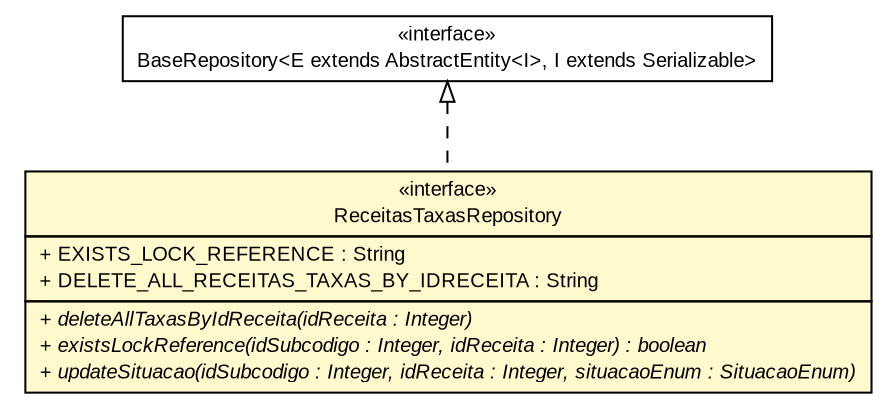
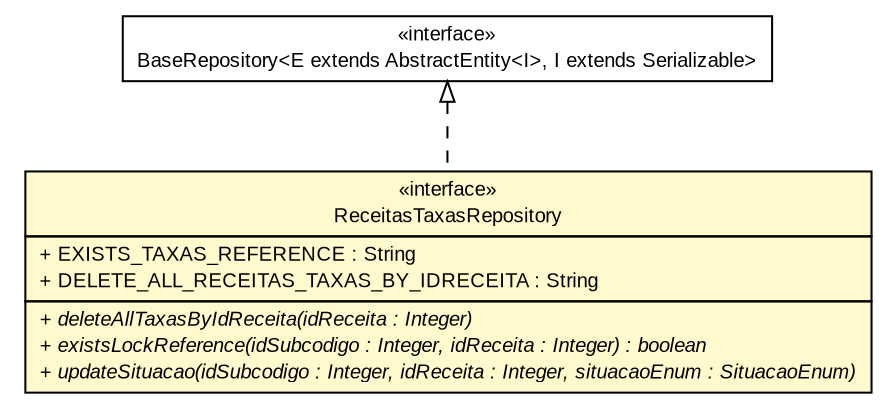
(223, 255) -> (228, 255)
